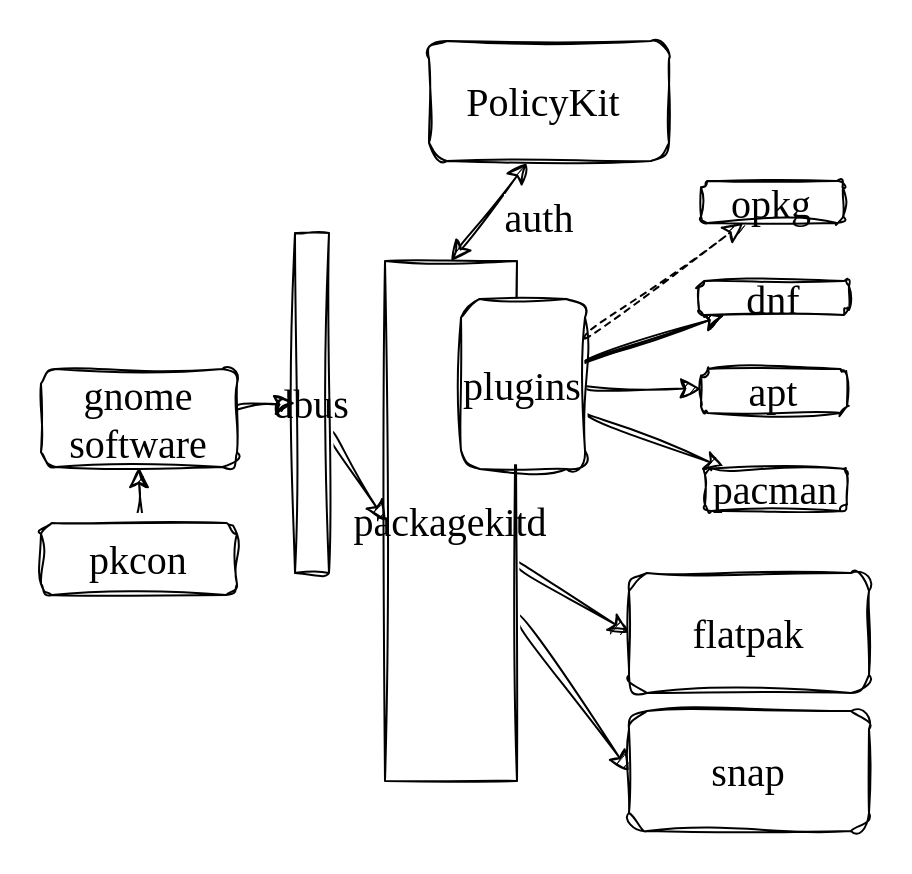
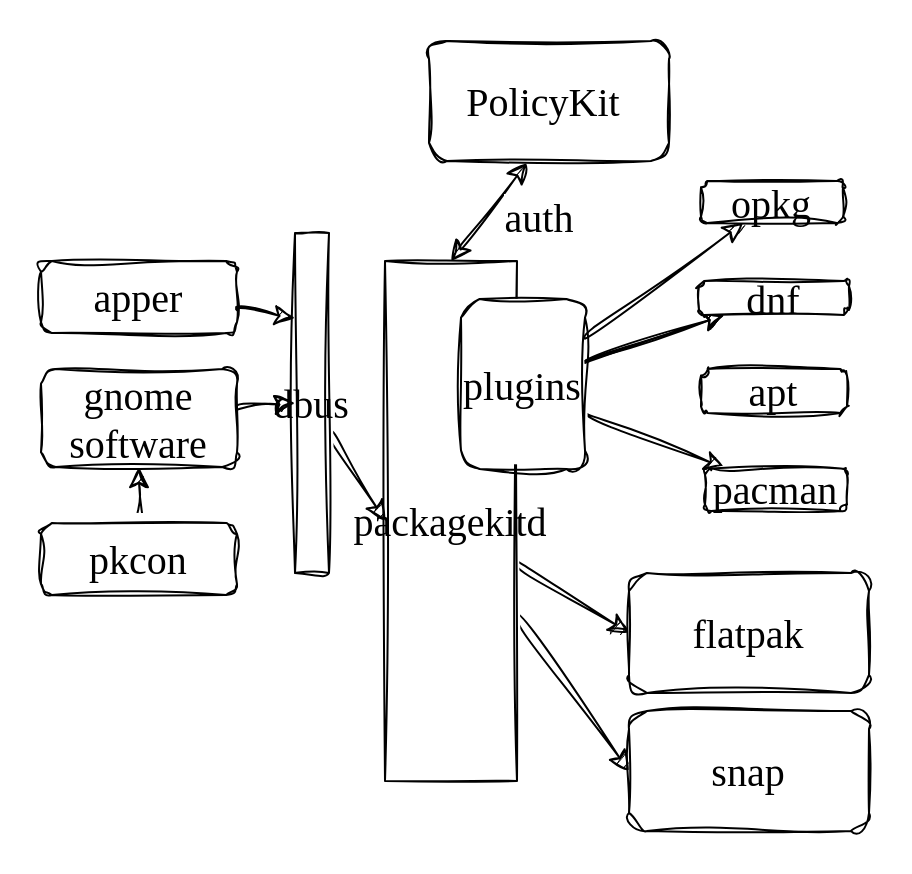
(661, 283) -> (661, 283)
none -> (139, 297)
none -> (263, 314)
(637, 387) -> none
